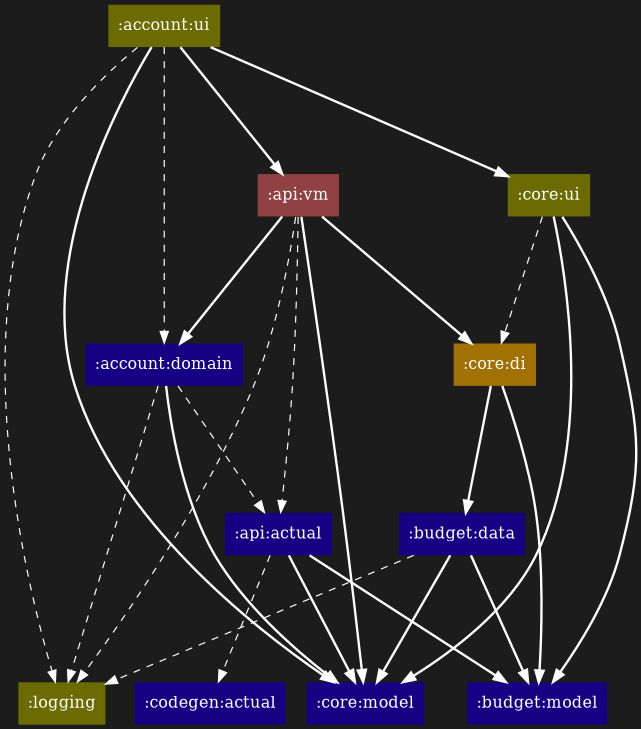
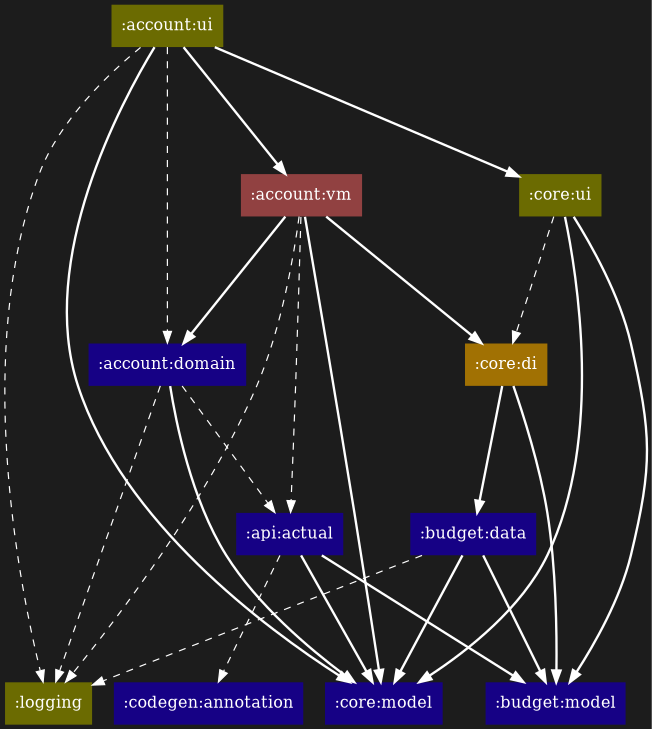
(298, 195) -> (301, 195)
(210, 703) -> (209, 703)
